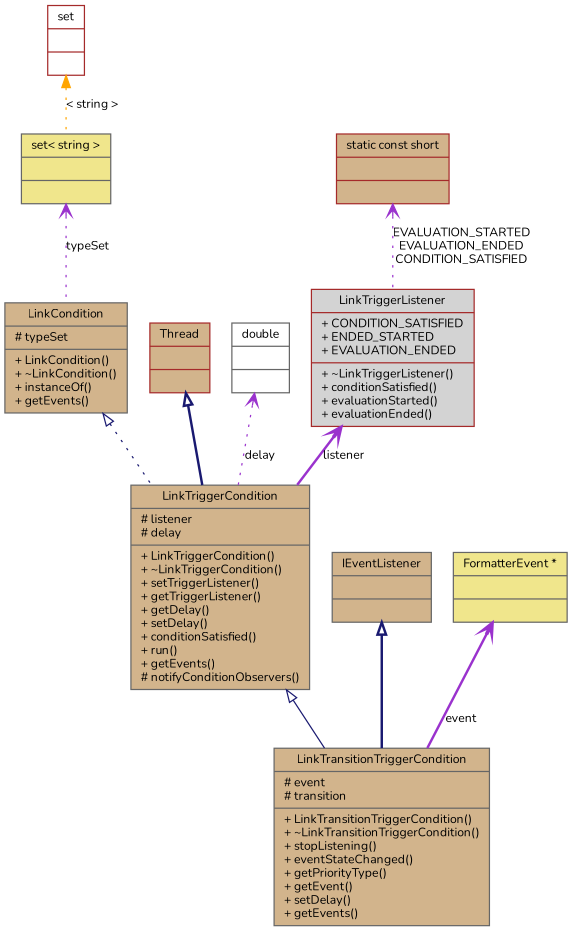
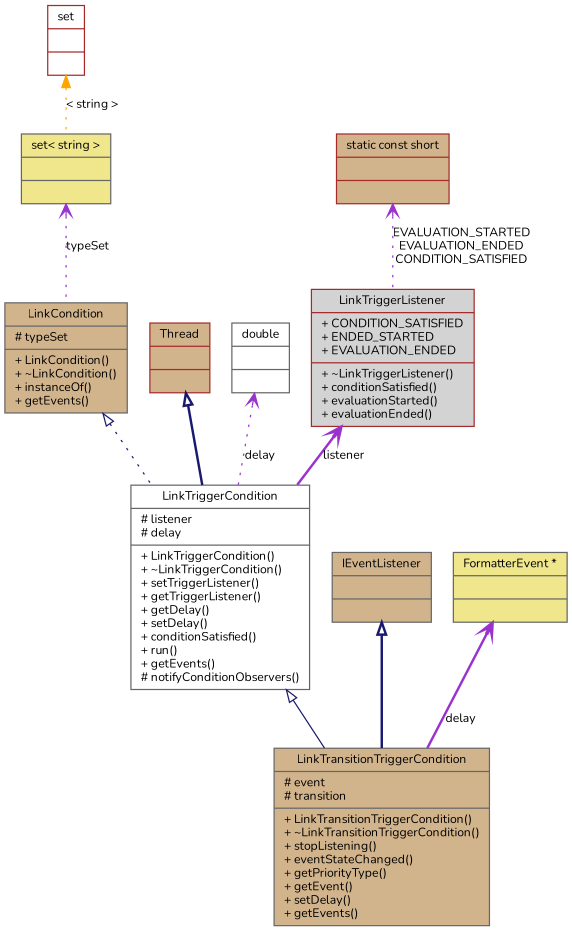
(220, 587) -> (220, 587)
(461, 719) -> (461, 719)
